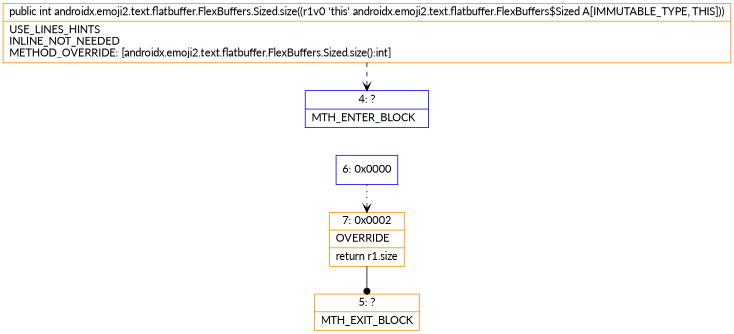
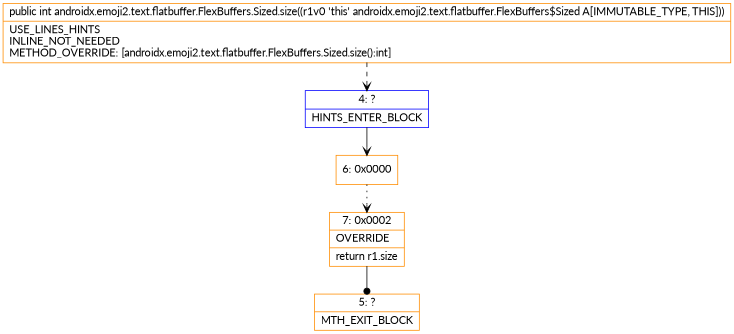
(363, 118) -> (367, 118)
none -> (367, 138)
(367, 170) -> (367, 170)
